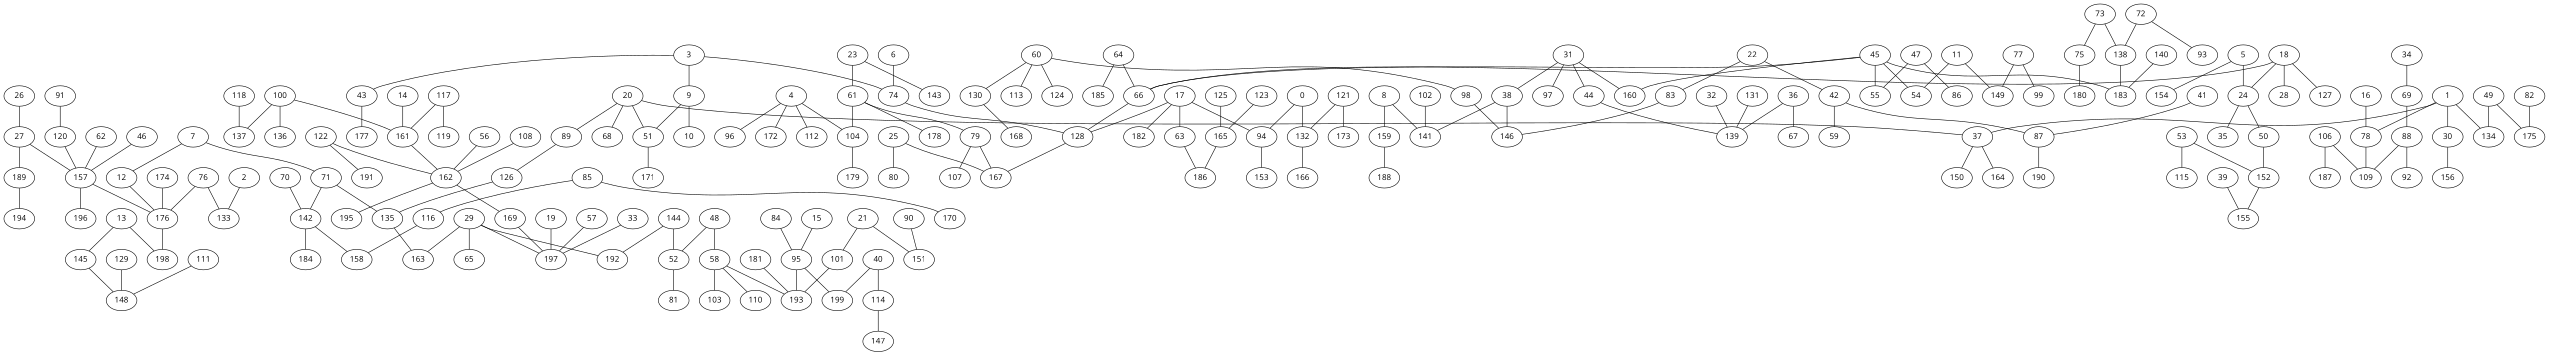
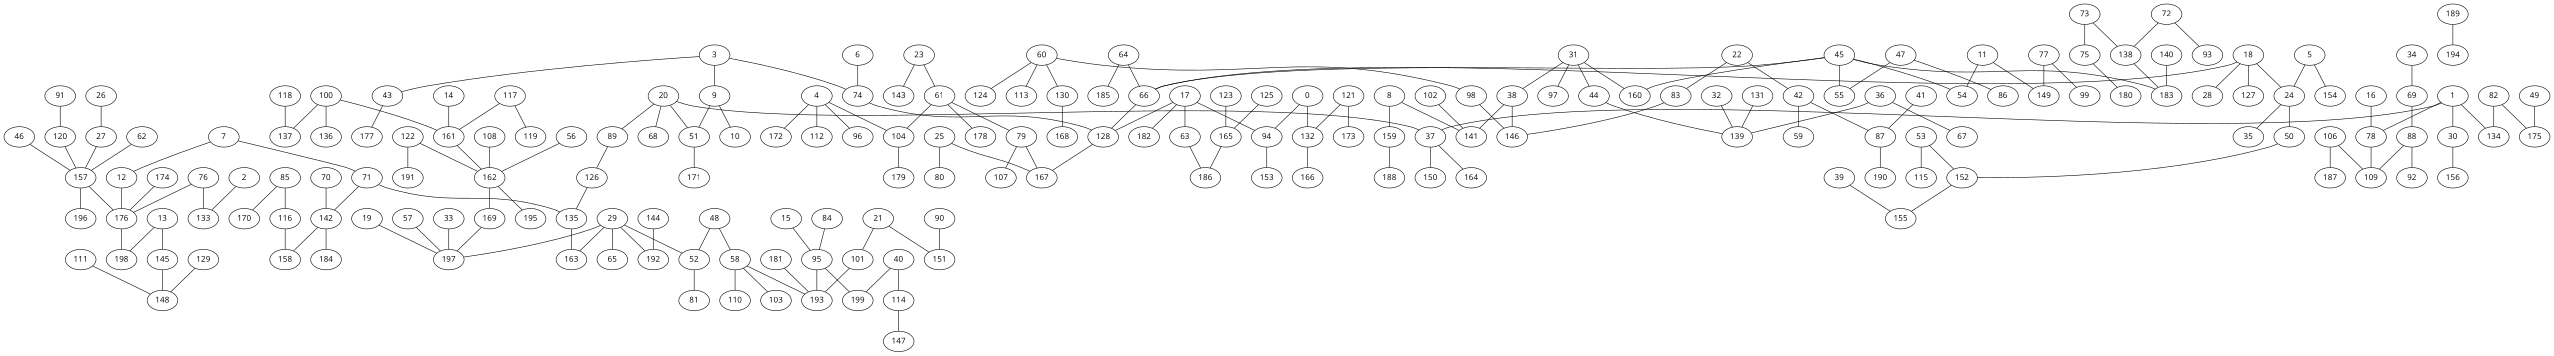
(2489, 117) -> (2494, 117)
(19, 157) -> none
(674, 239) -> (649, 237)
